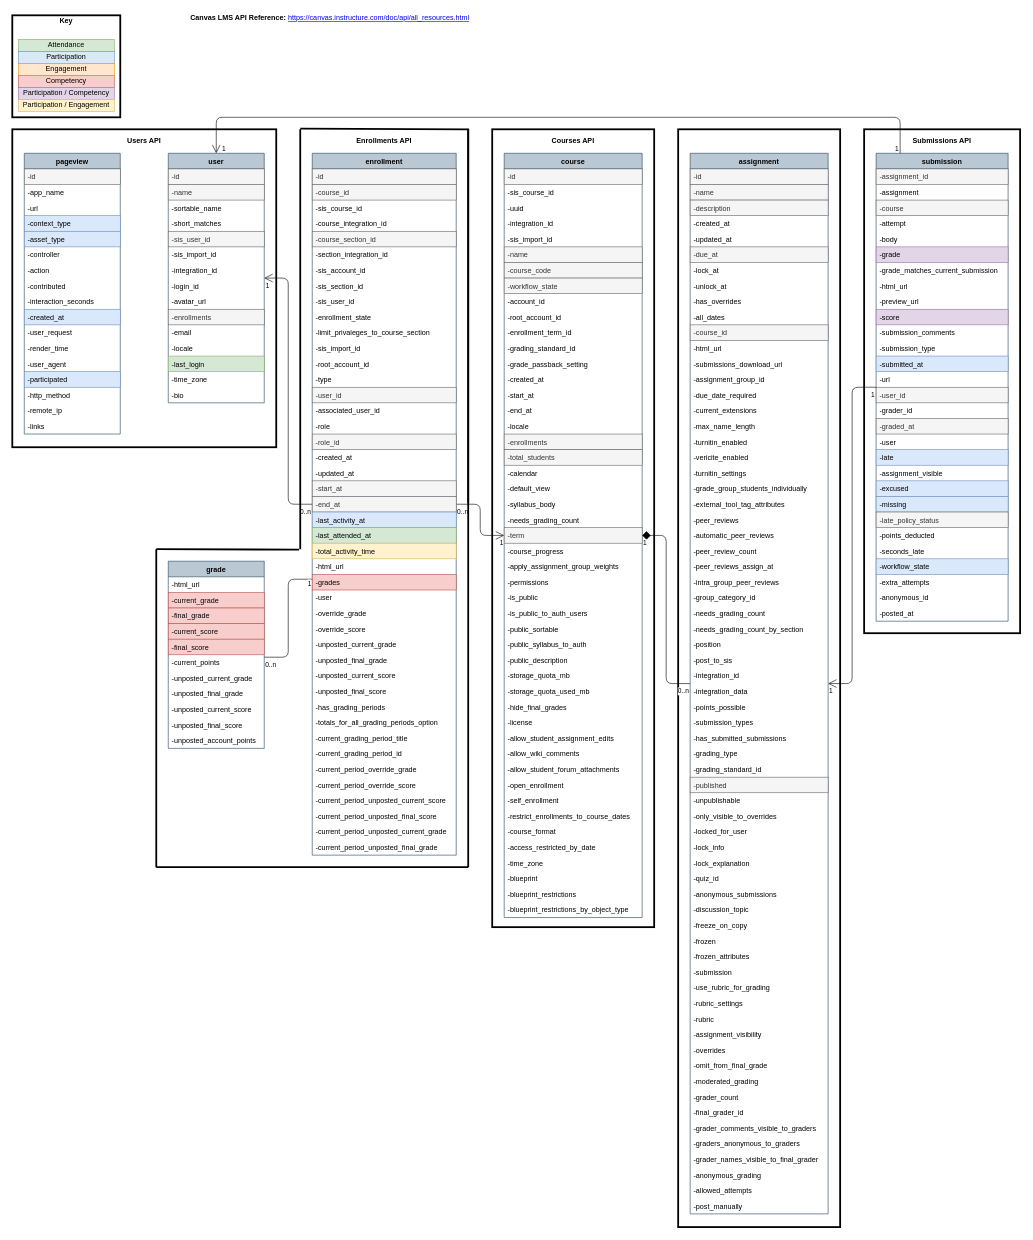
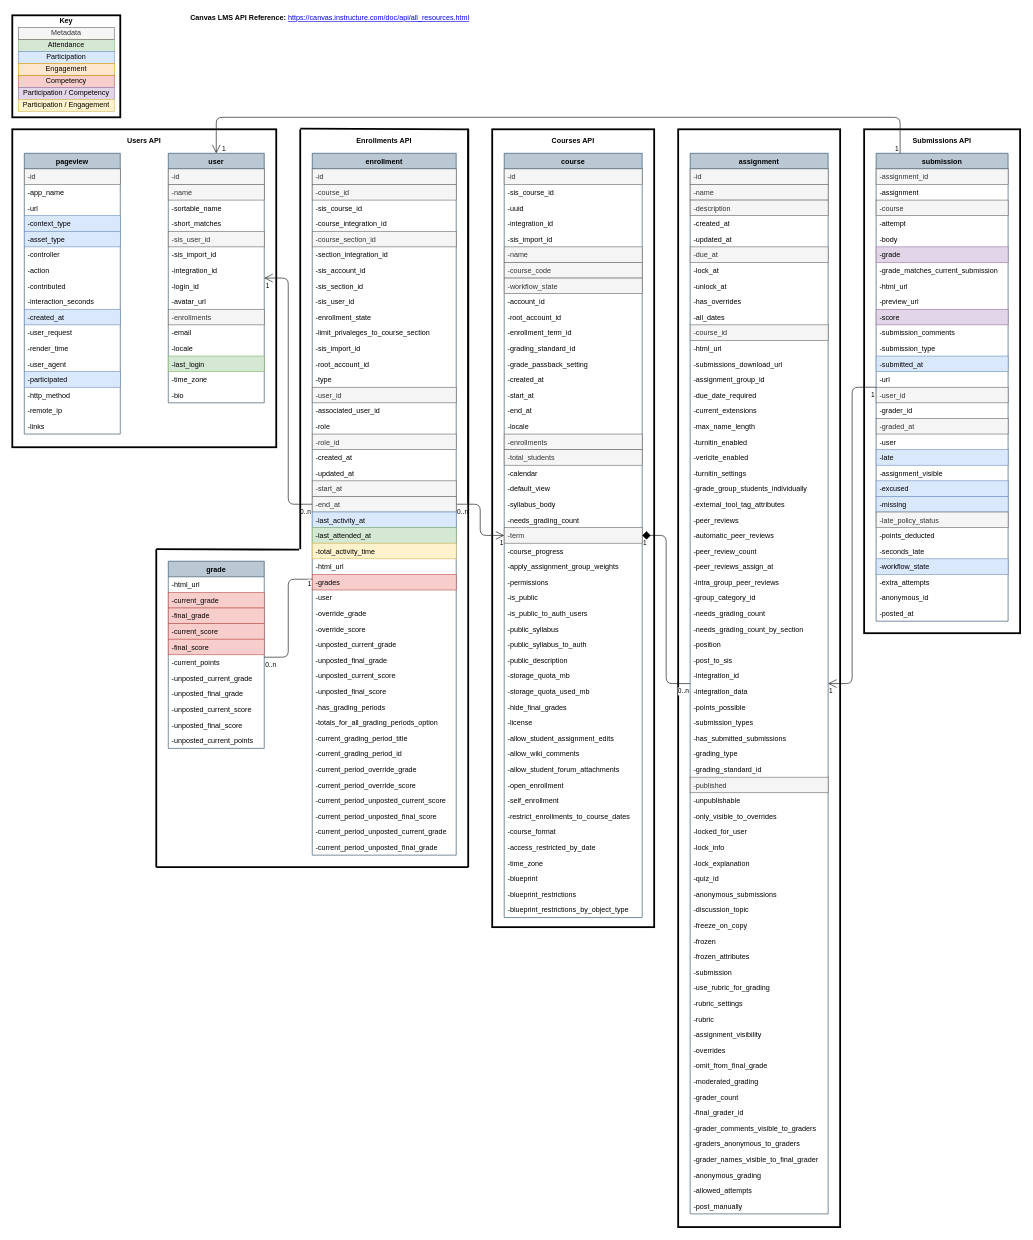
none -> (66, 33)
(537, 629) -> (536, 629)
(219, 741) -> (219, 741)
